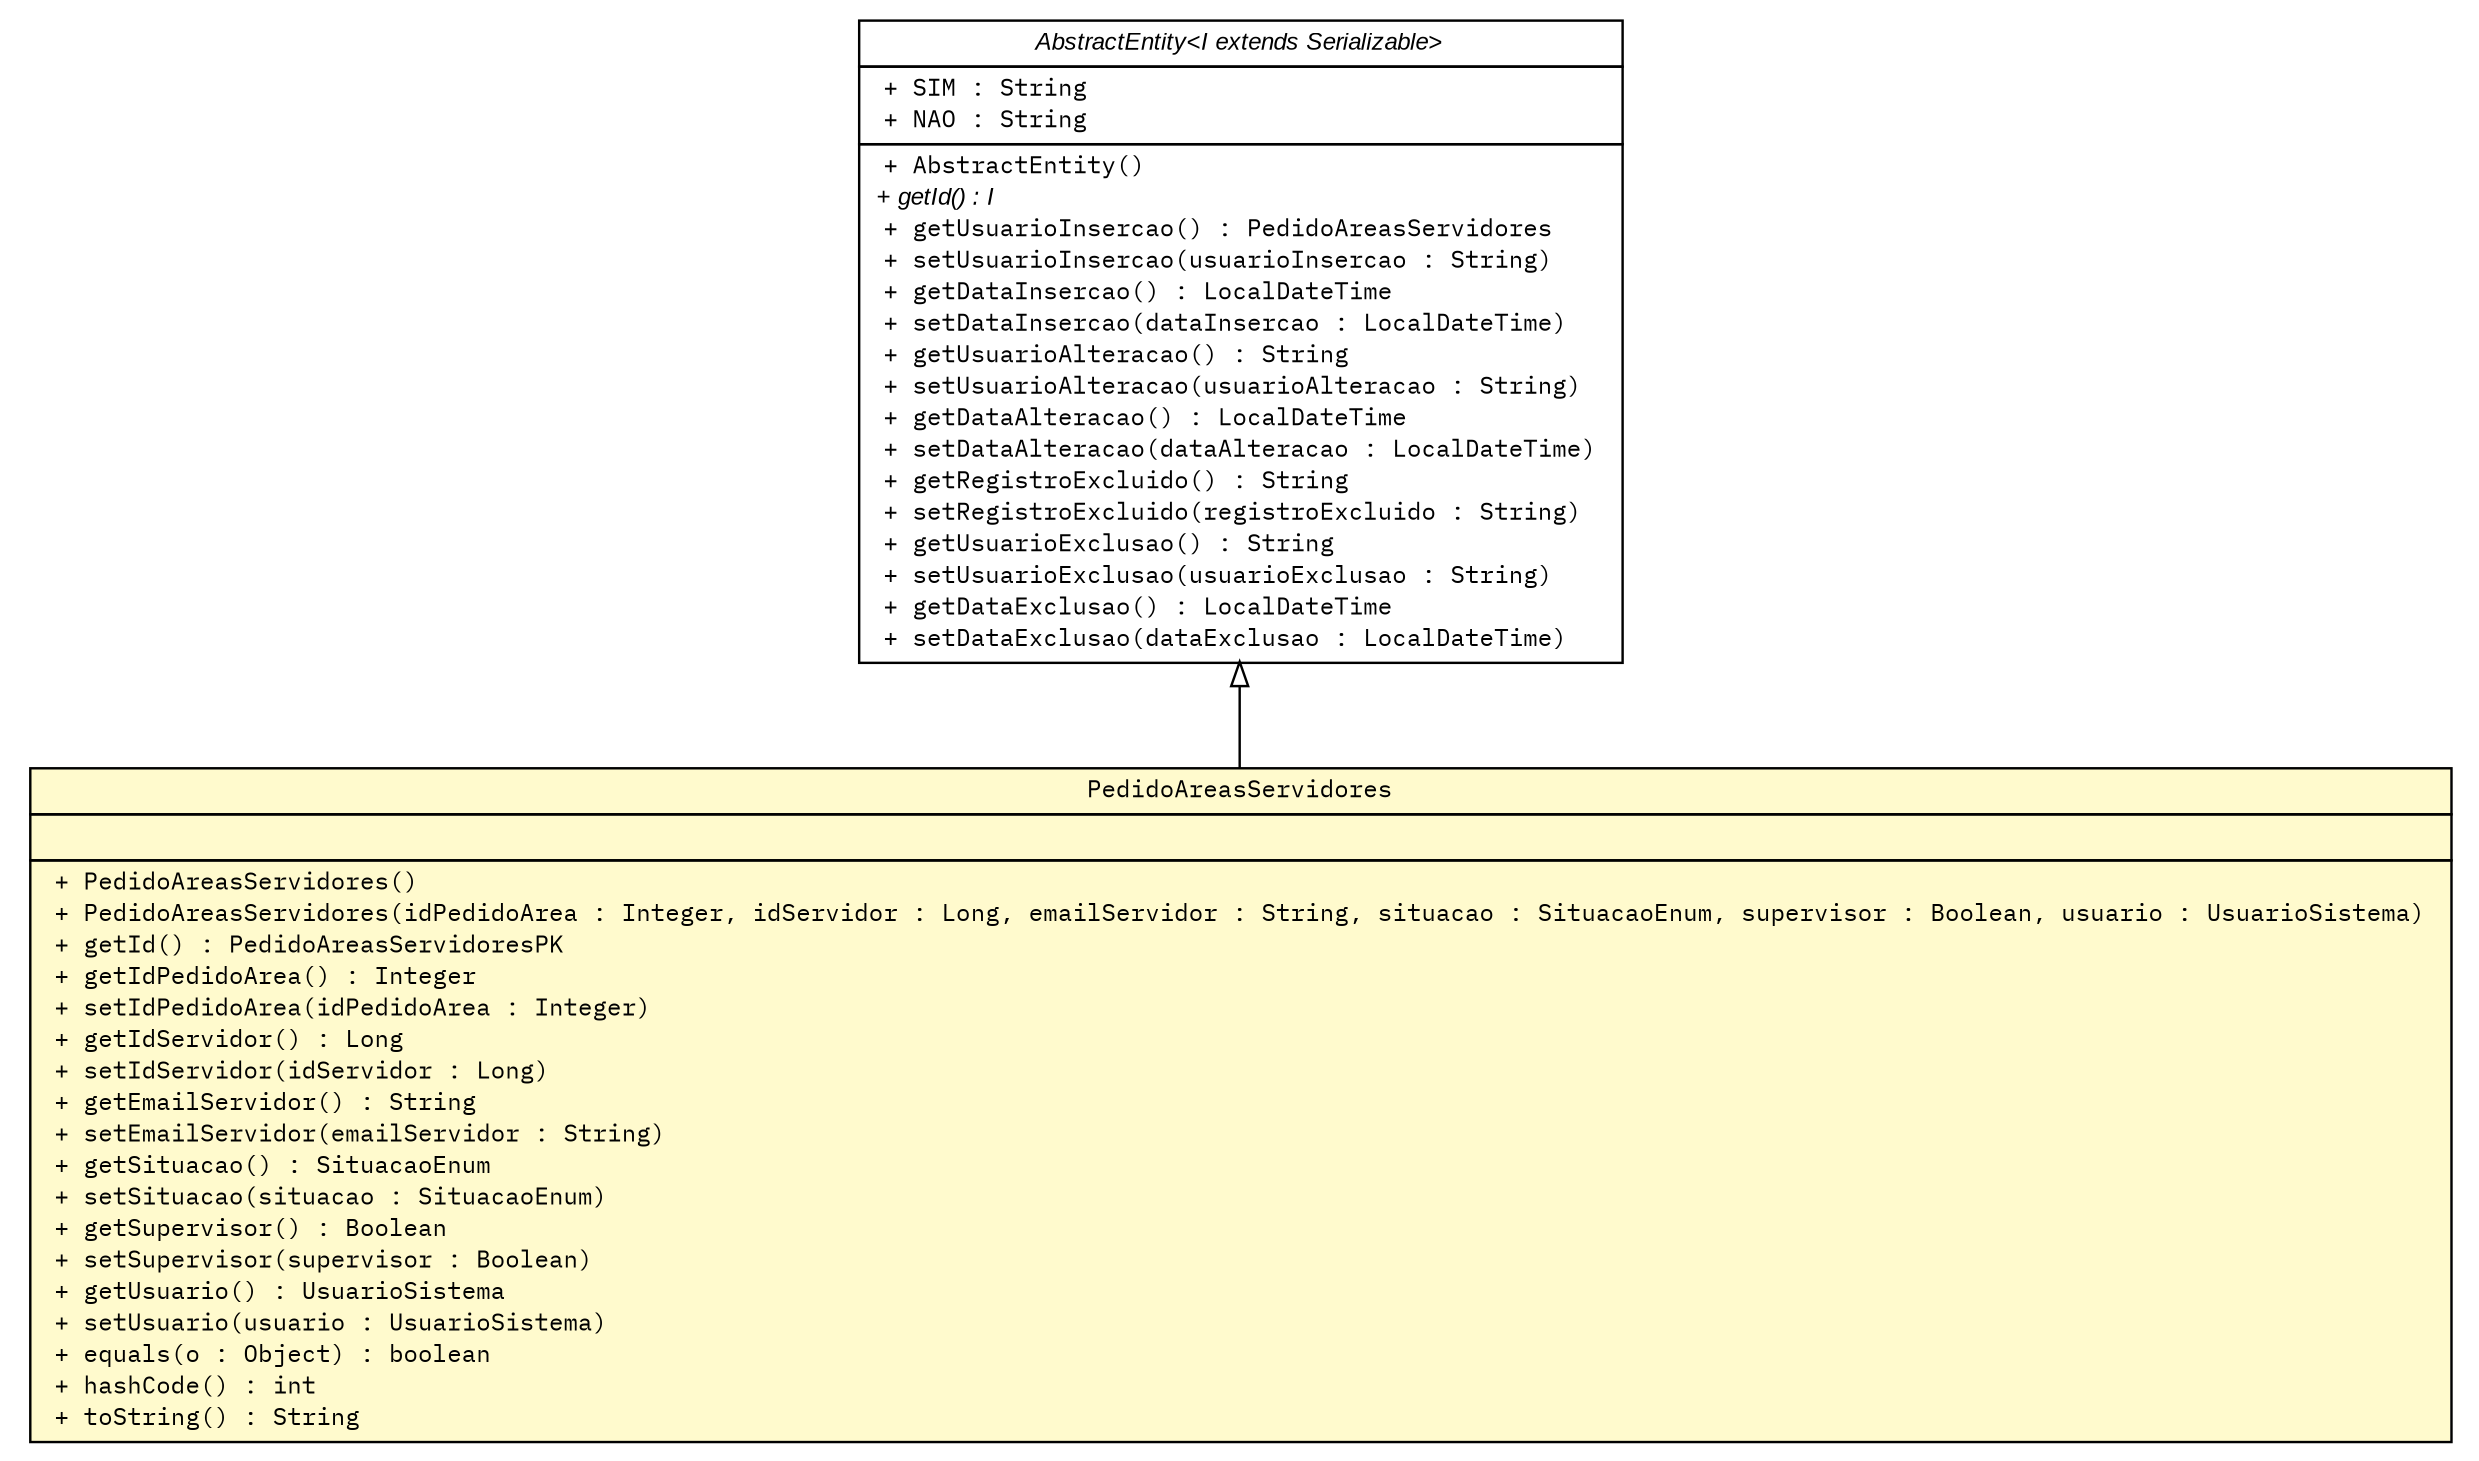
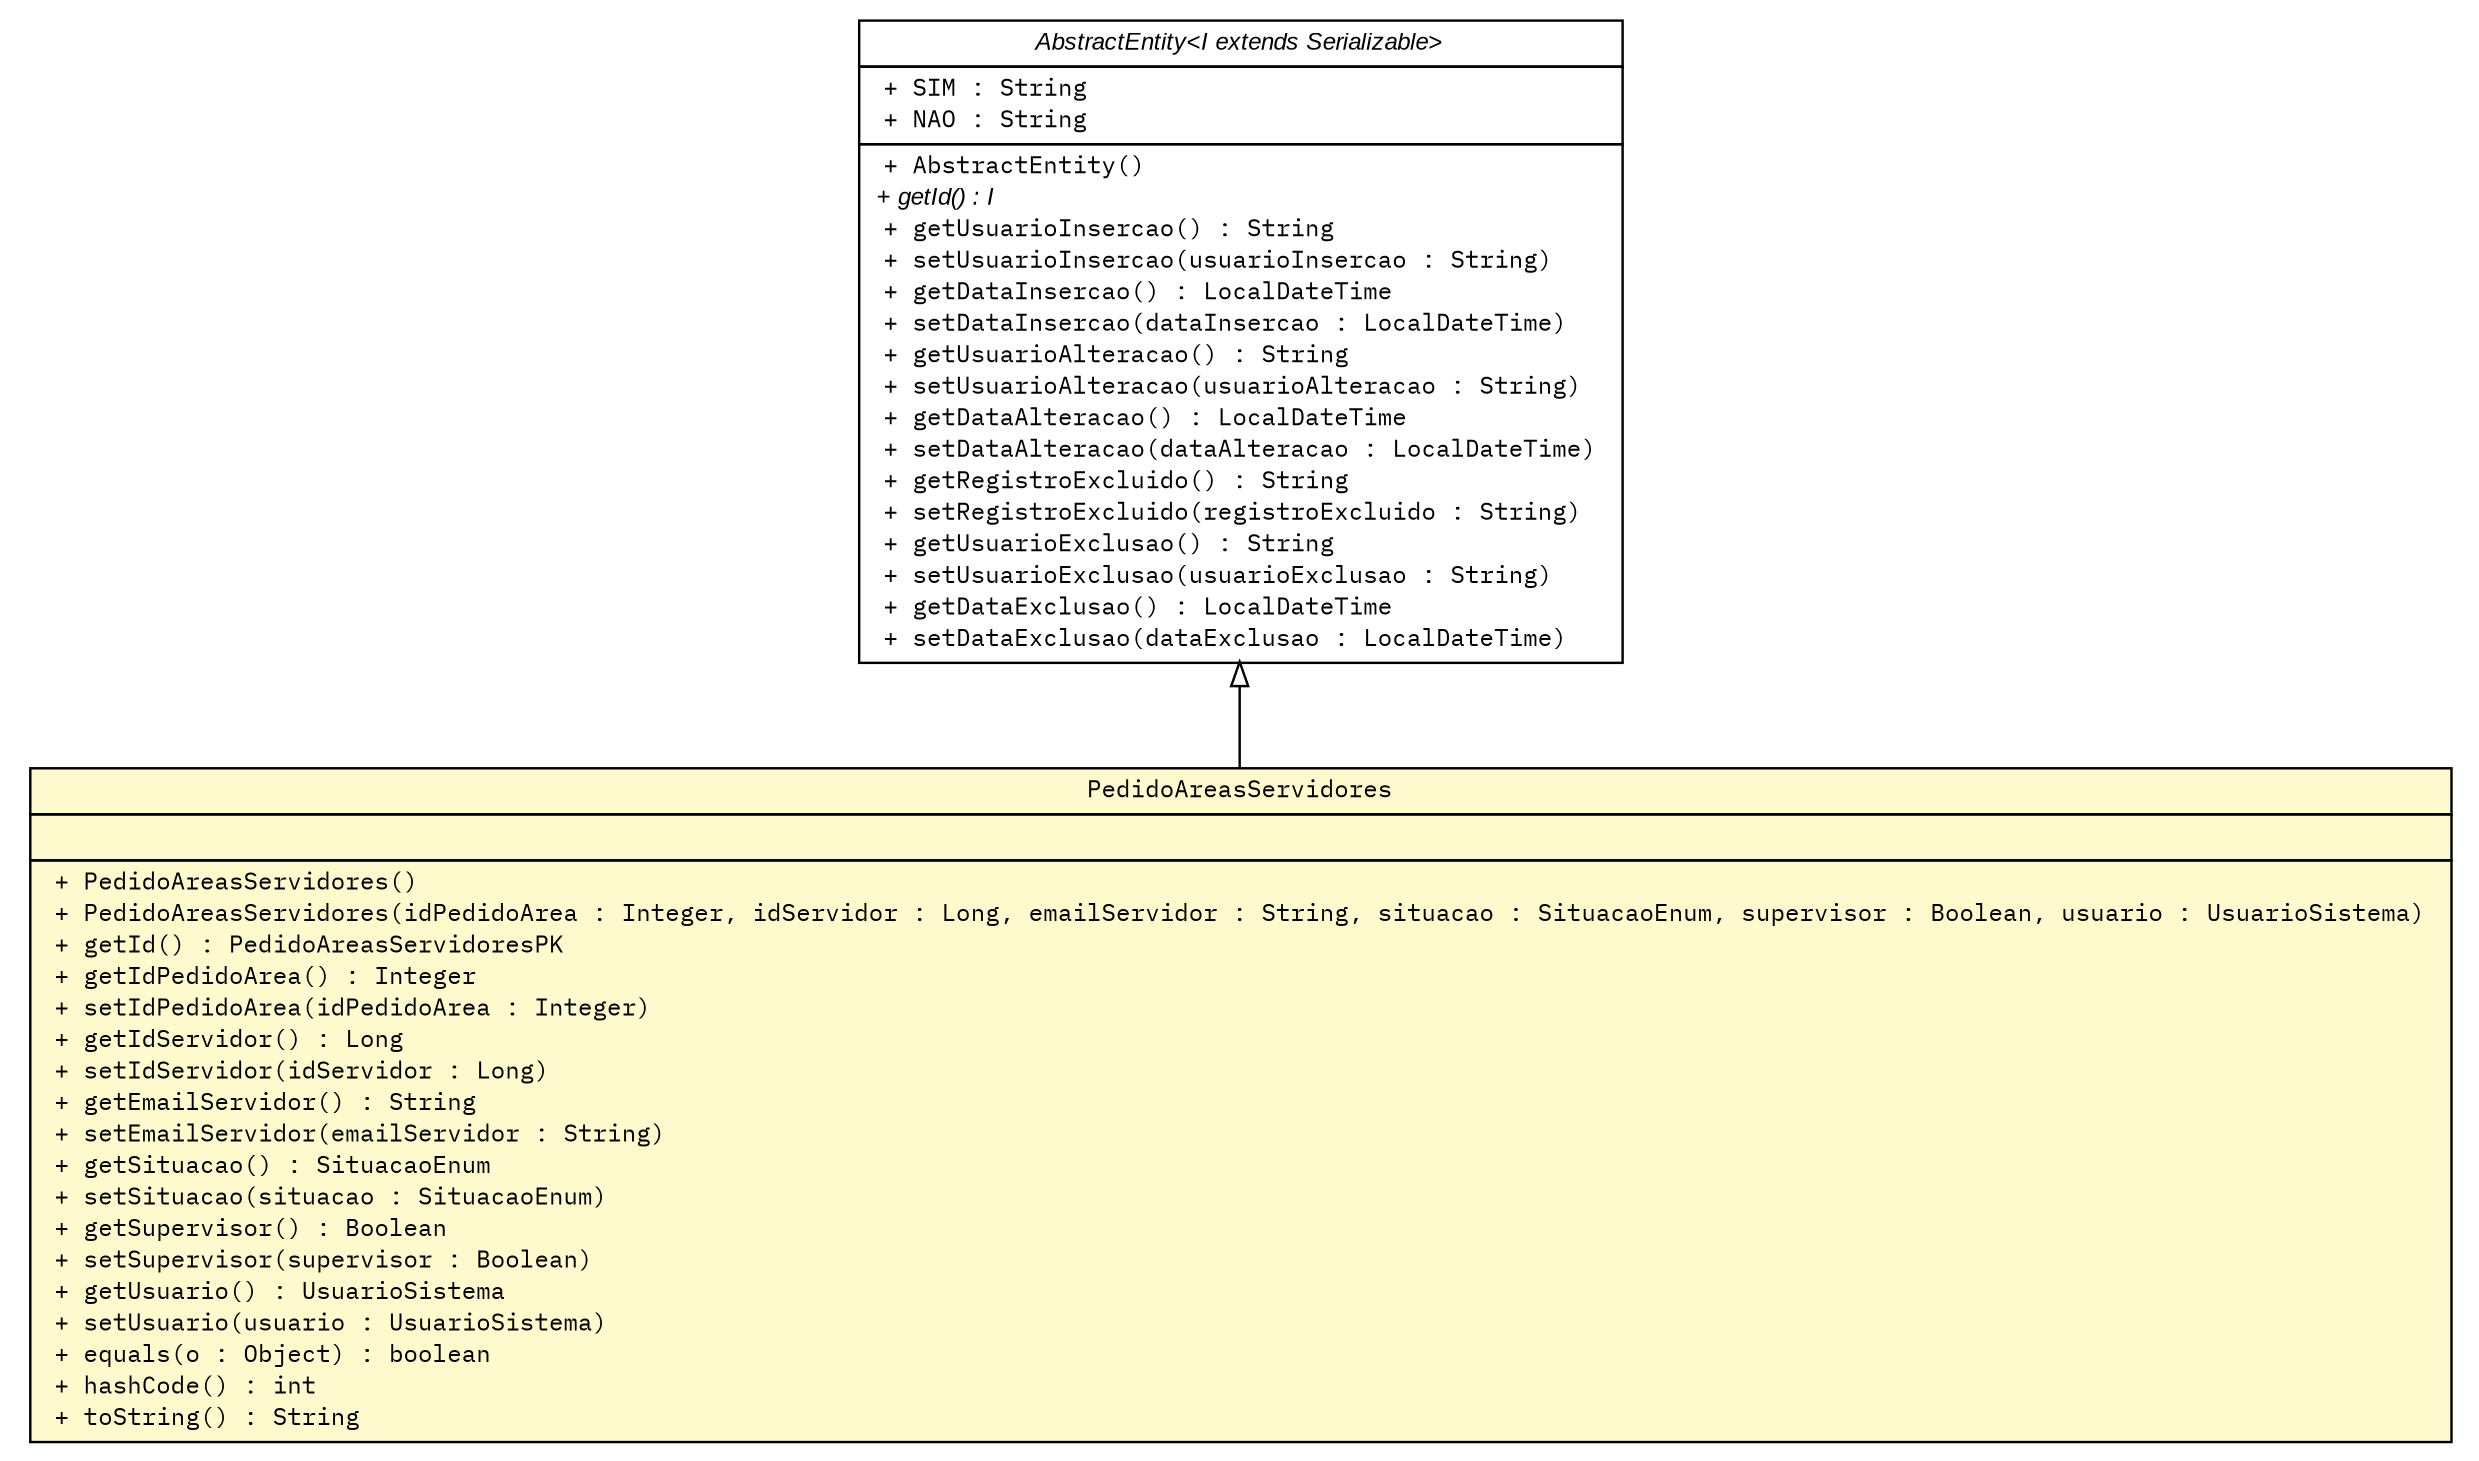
(1219, 229) -> (1110, 229)
